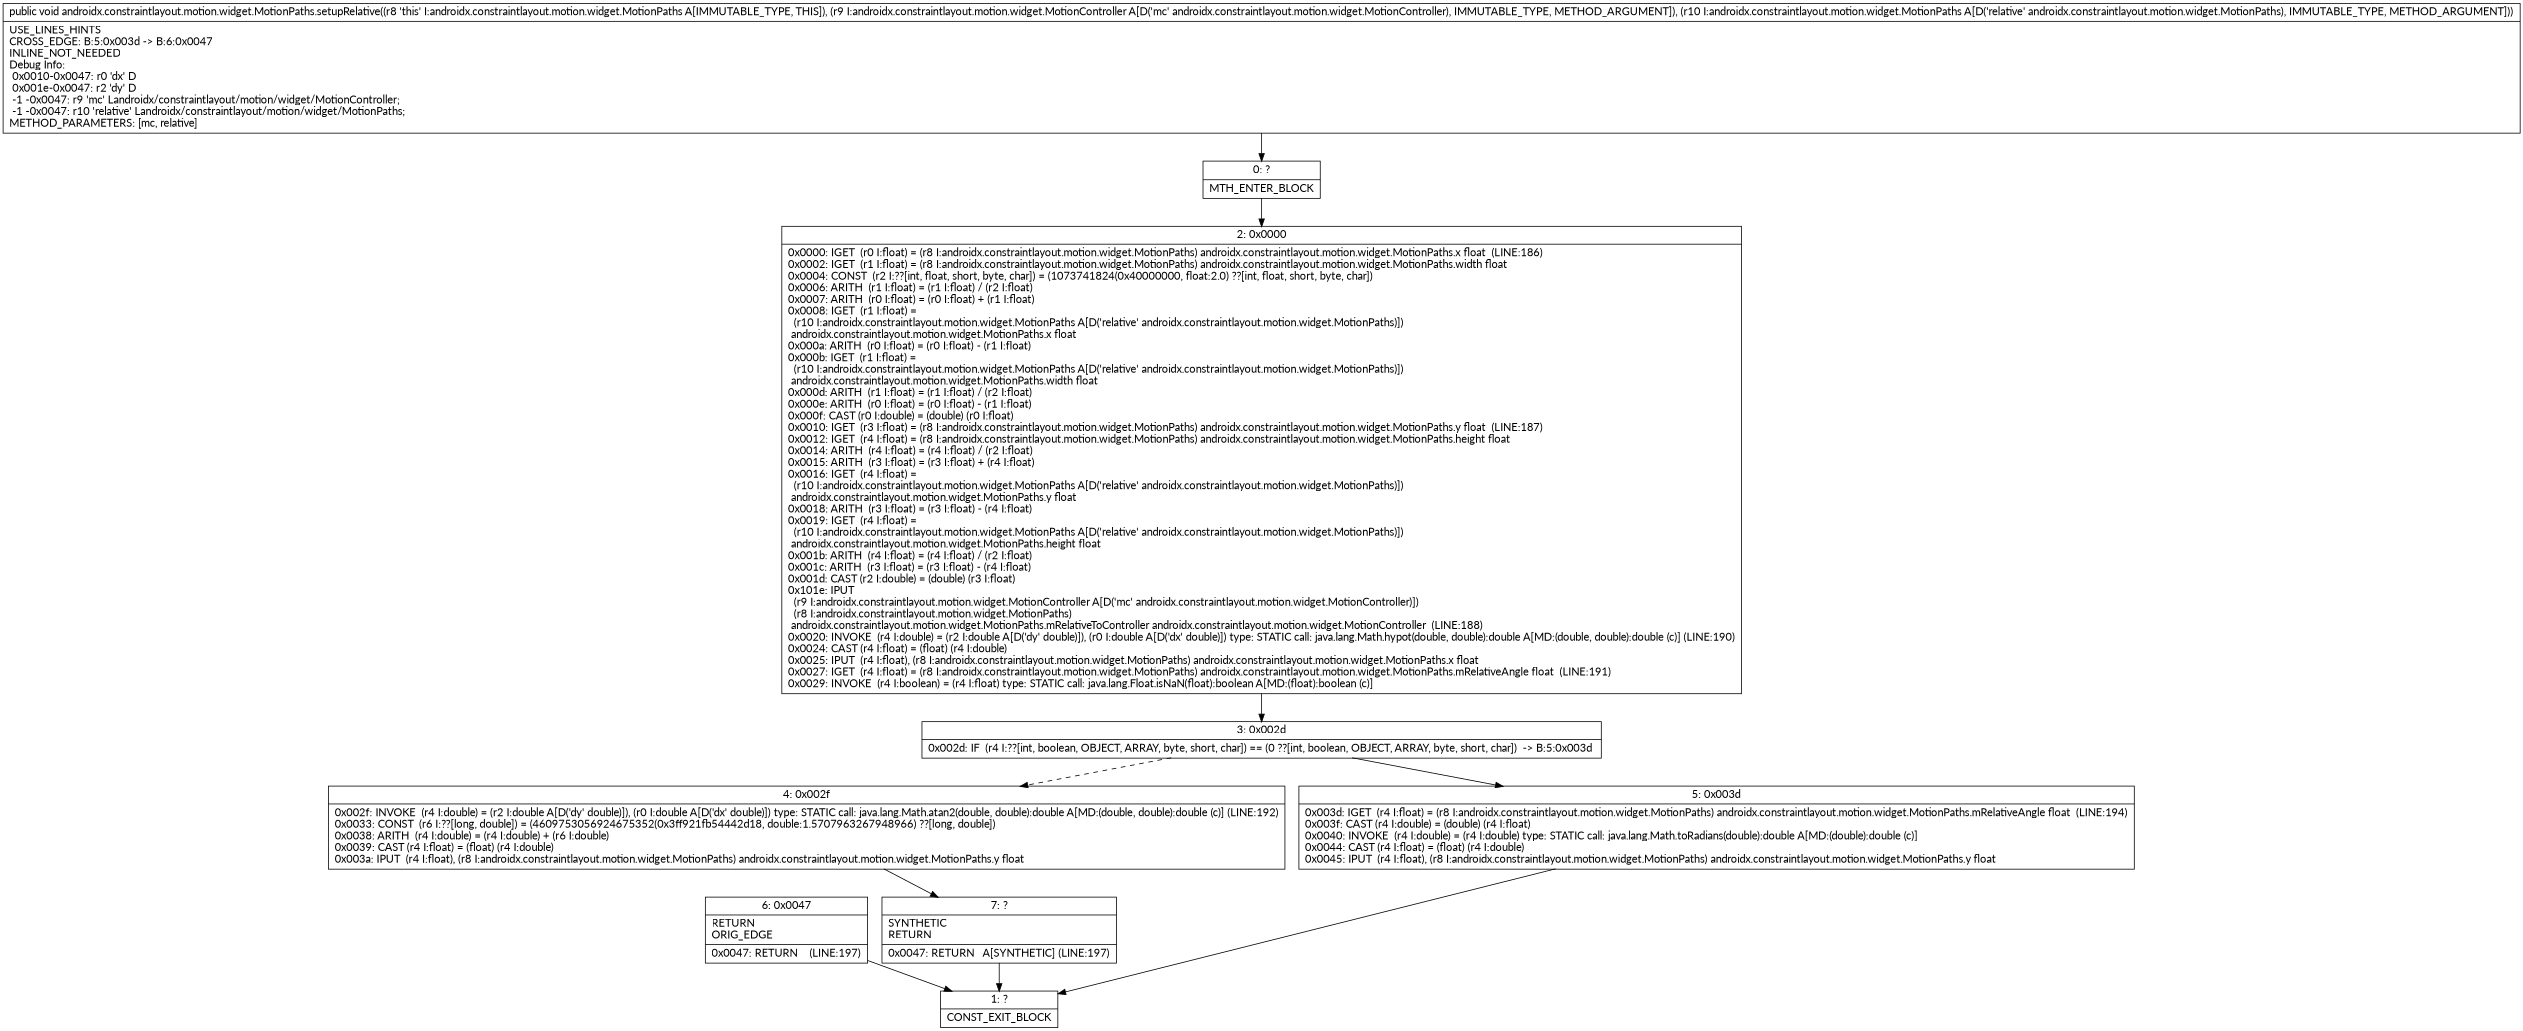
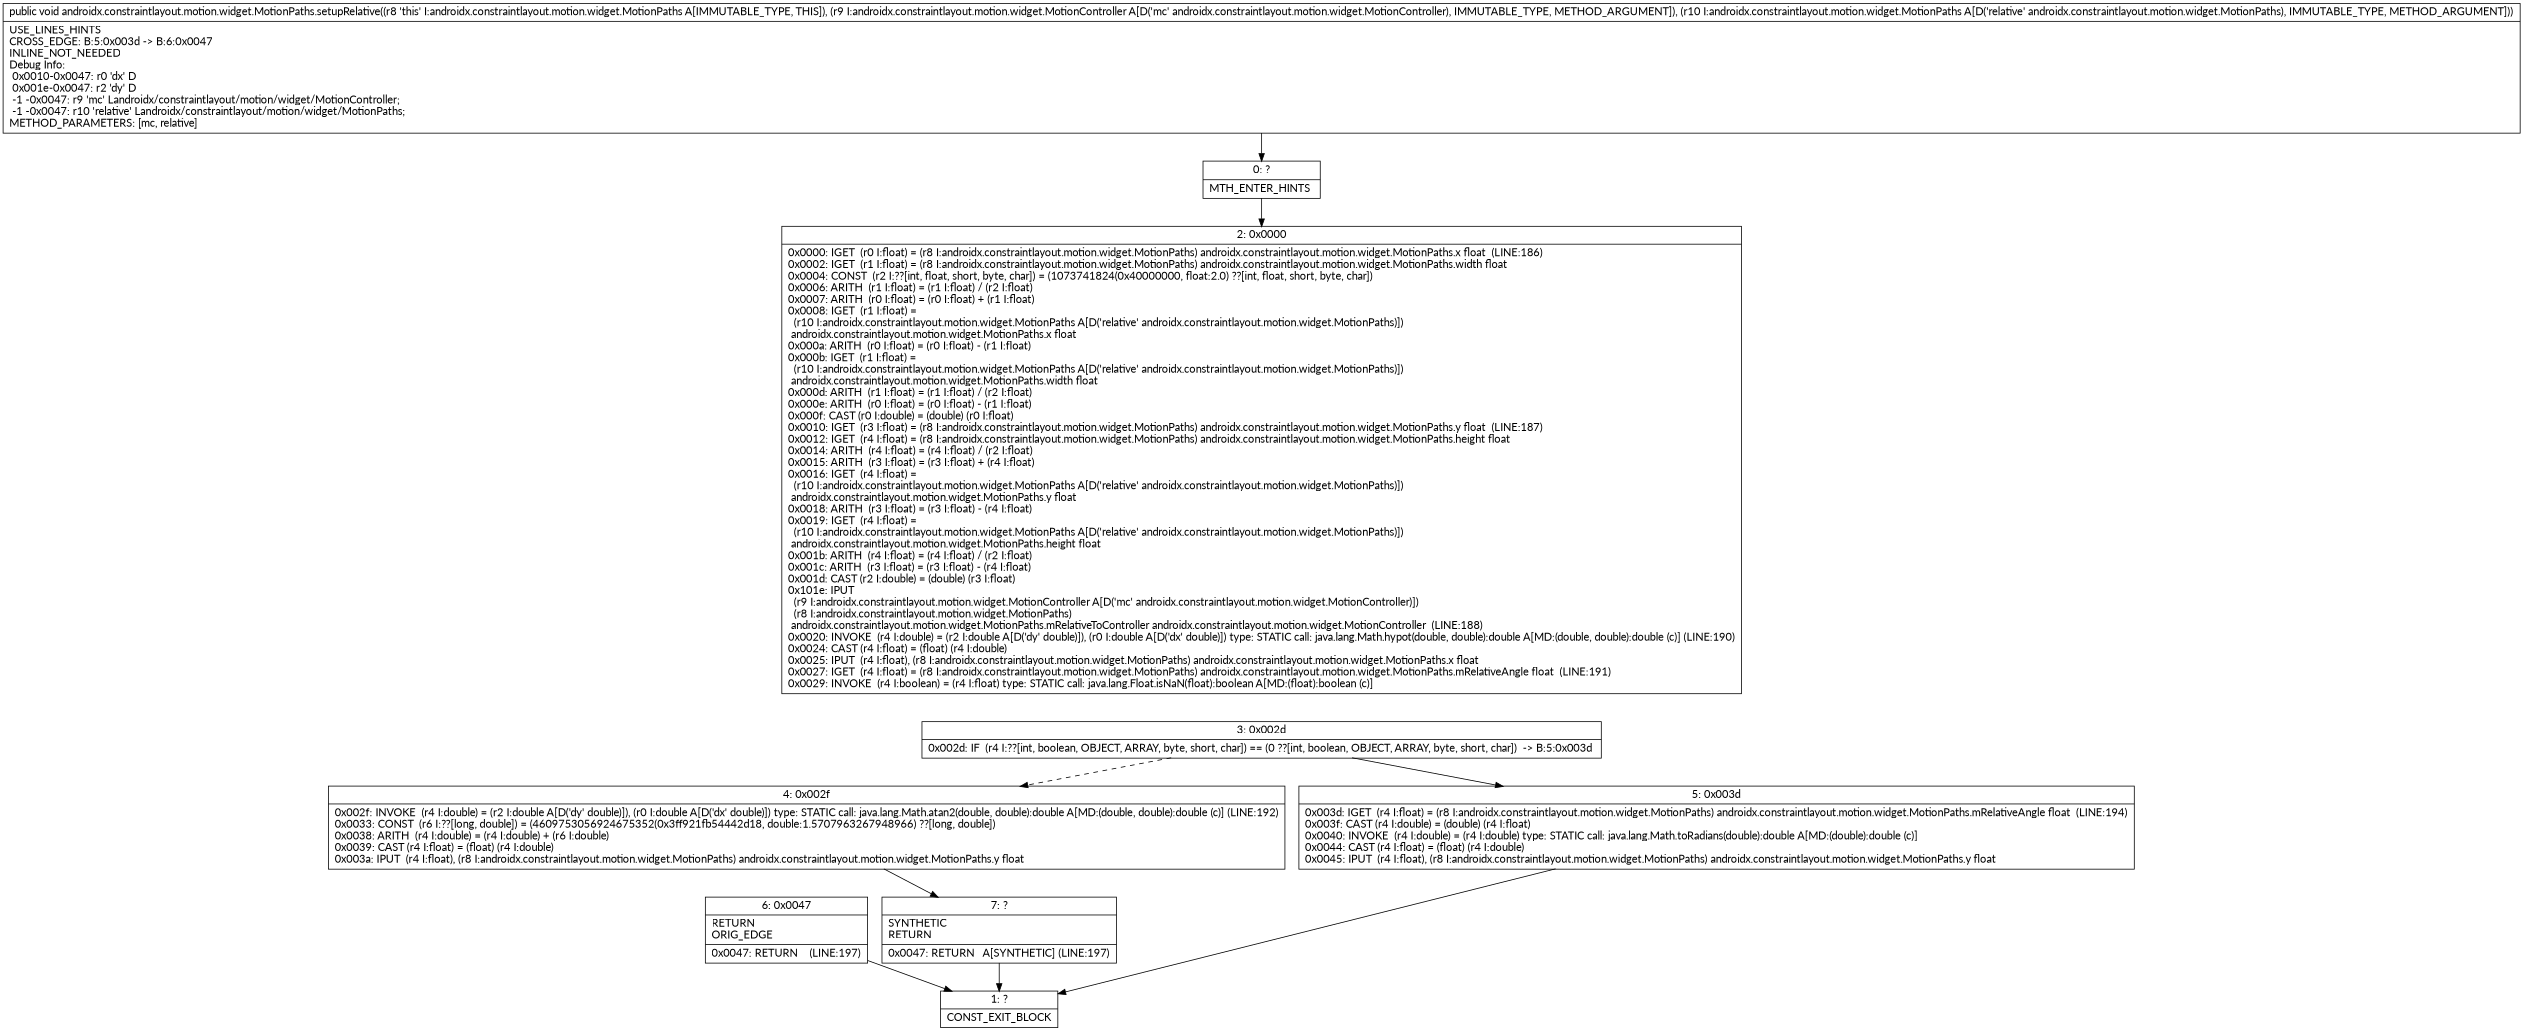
(1262, 189) -> (1260, 189)
(1262, 704) -> none
